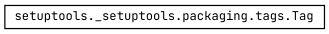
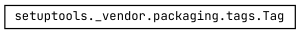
(165, 17) -> (150, 17)
